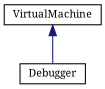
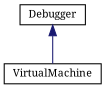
(53, 50) -> (53, 50)
